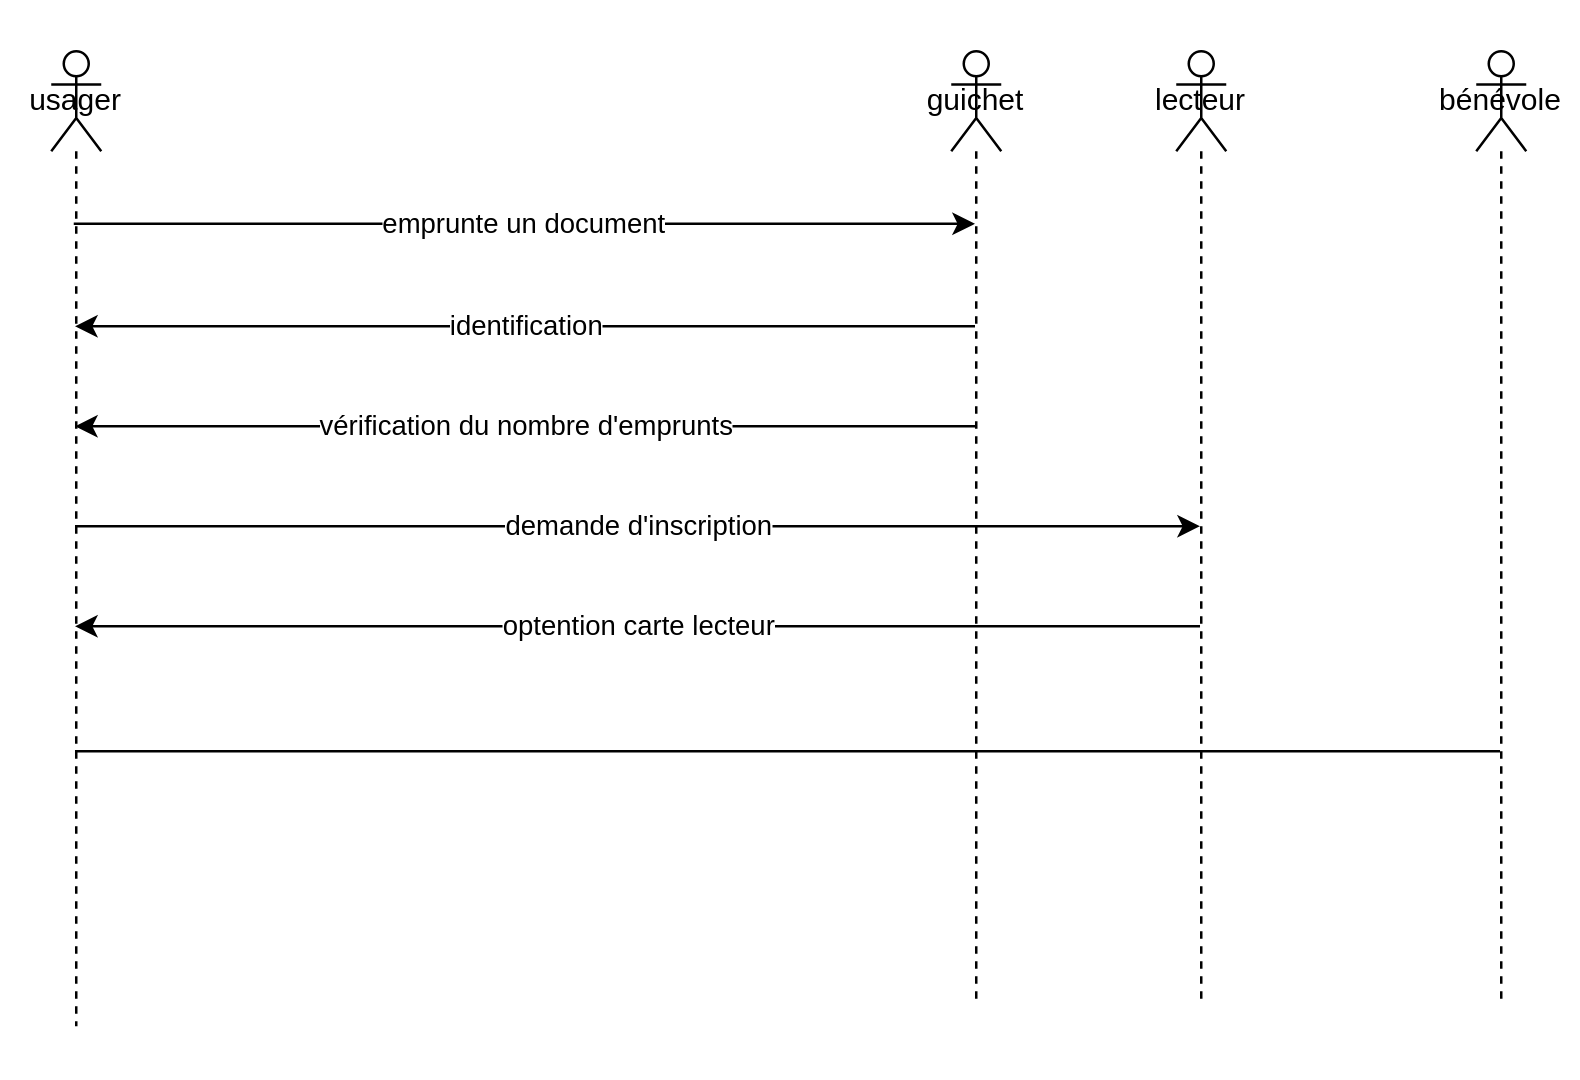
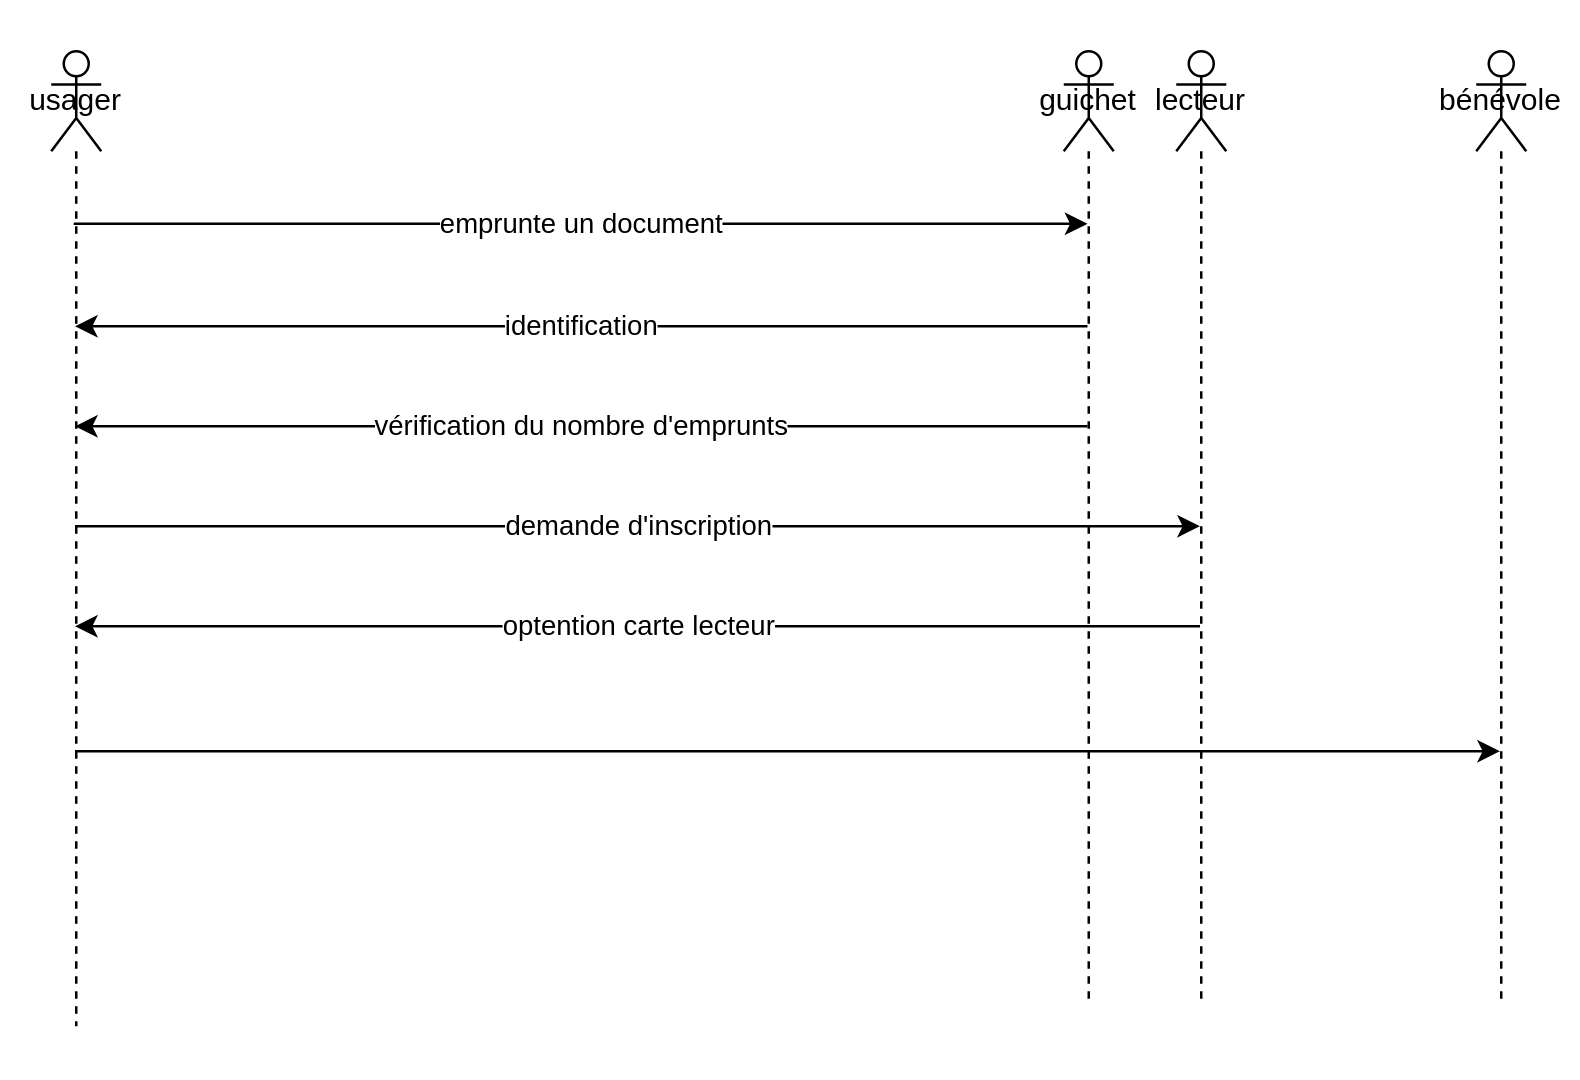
(976, 526) -> (1089, 526)
(1490, 751) -> (1482, 751)
